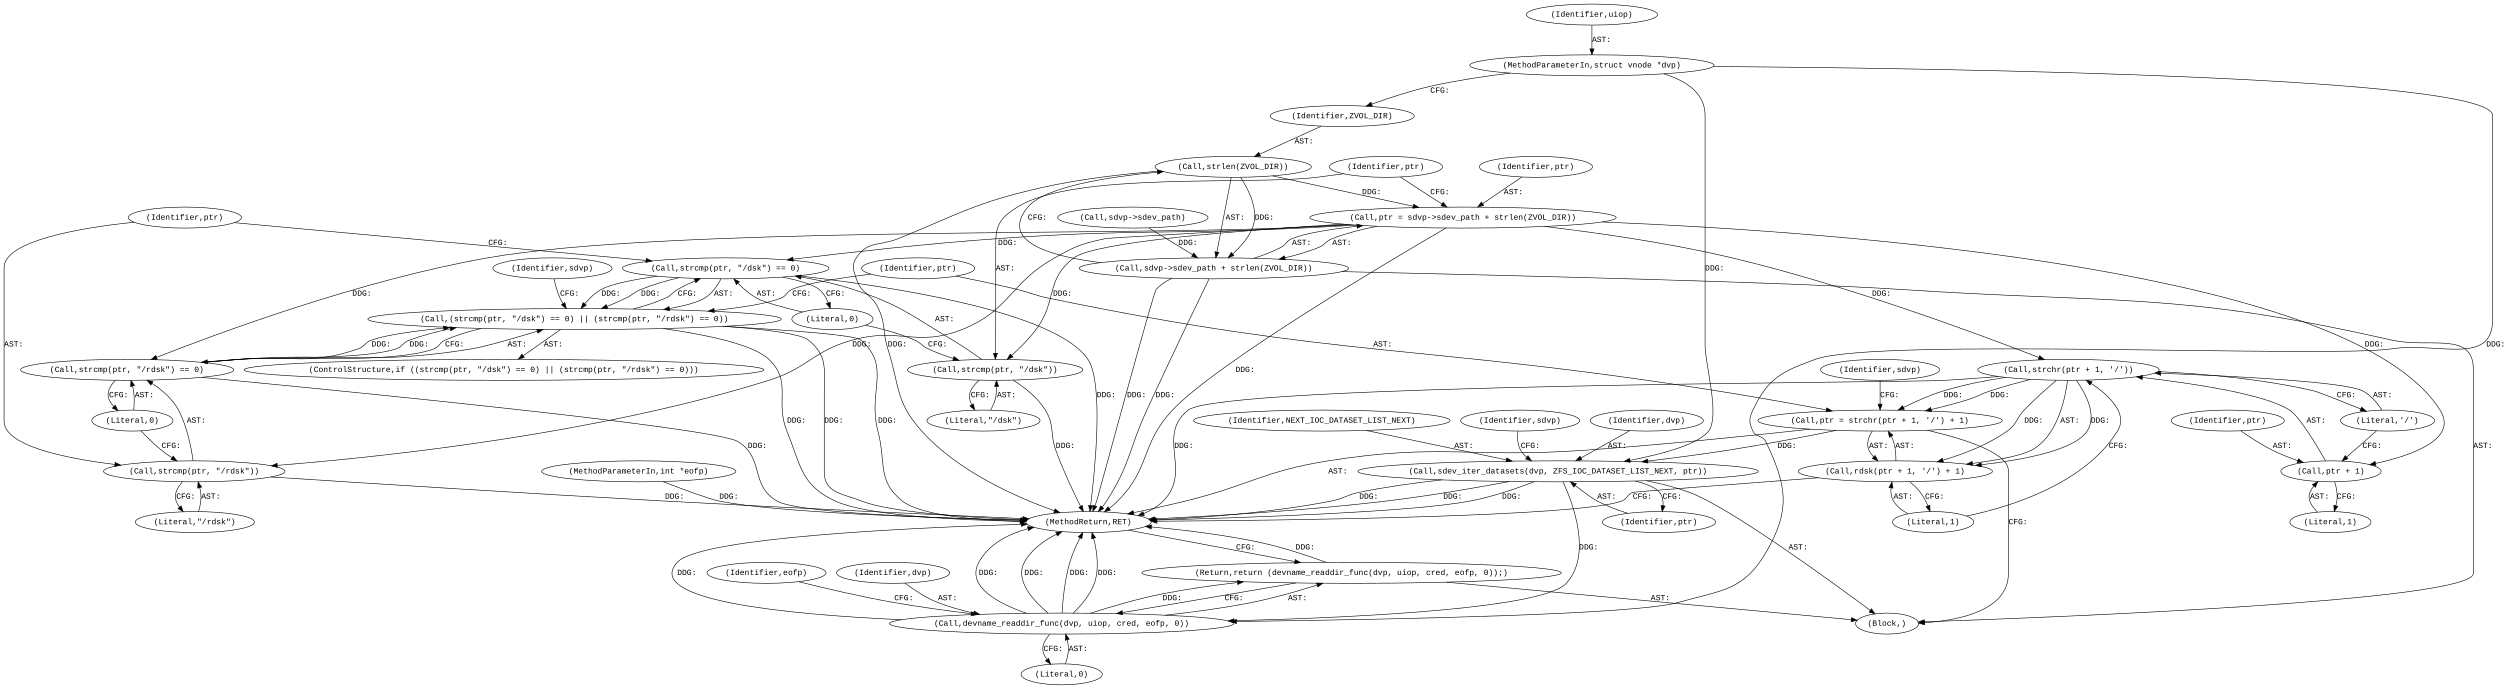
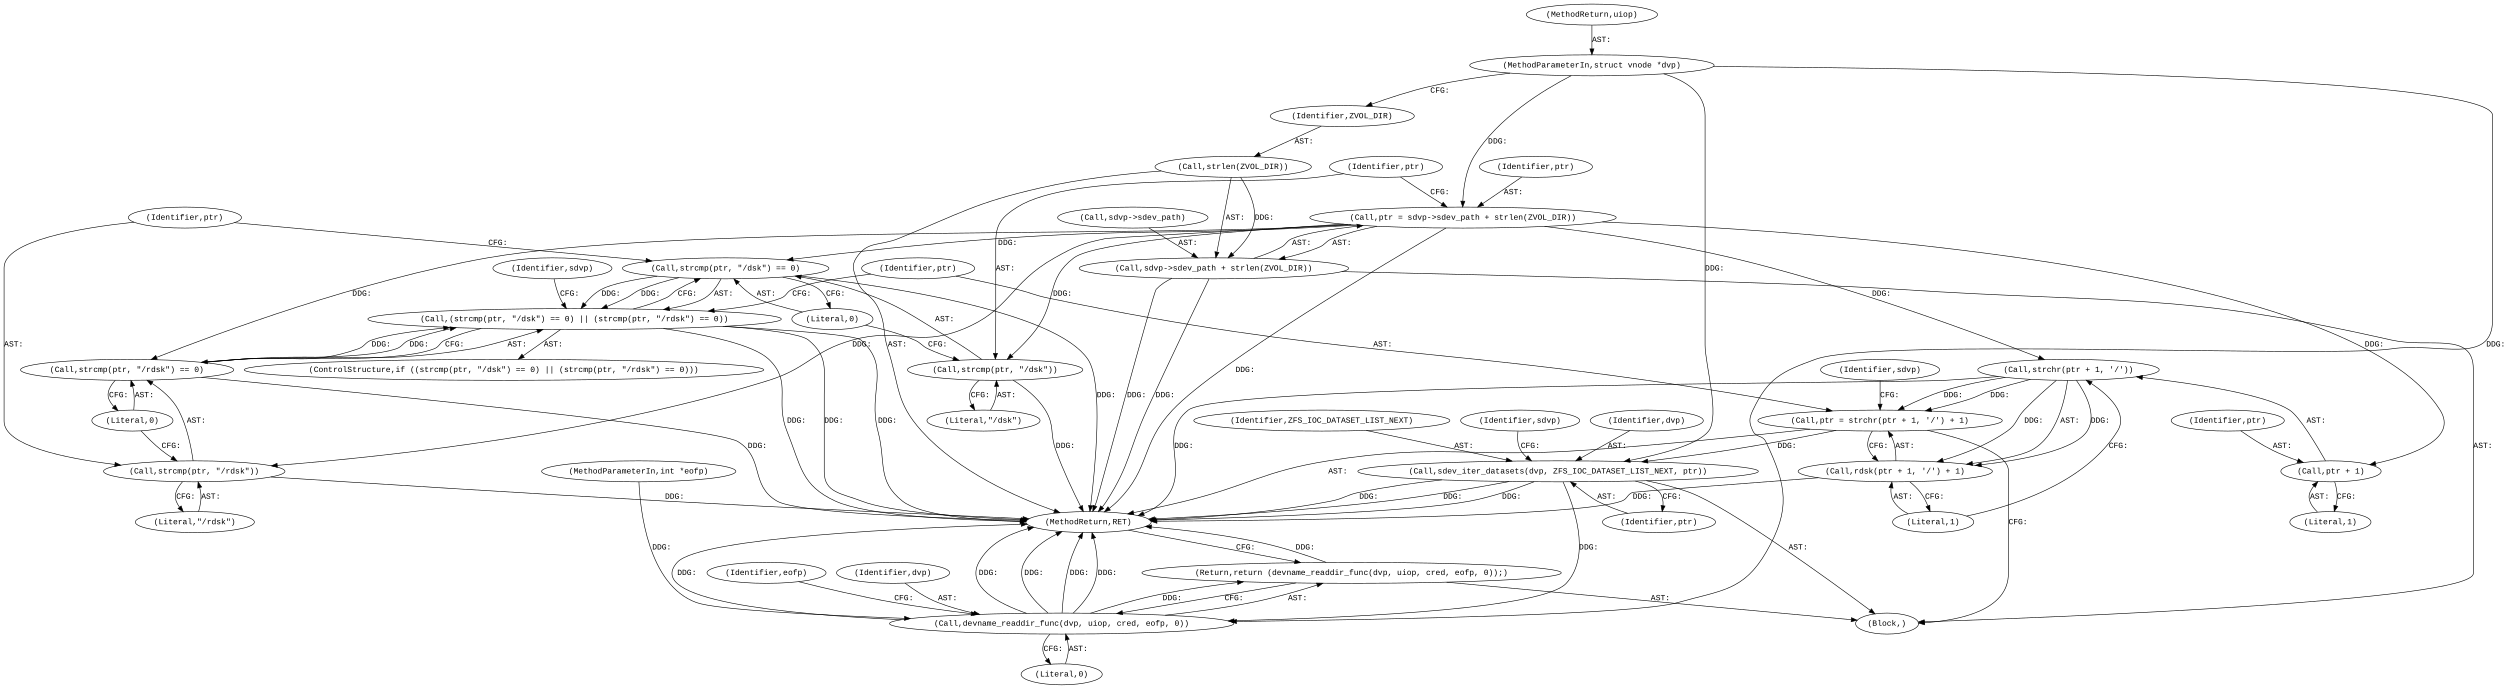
(1592, 15) -> (1592, 15)
(1343, 191) -> (1500, 125)
(1027, 209) -> none
(1191, 243) -> (1191, 243)
(900, 344) -> (900, 344)
(1322, 421) -> (1322, 421)
(2388, 421) -> none
(1881, 446) -> (1881, 446)
(1645, 497) -> (1645, 497)
(840, 513) -> (730, 608)
